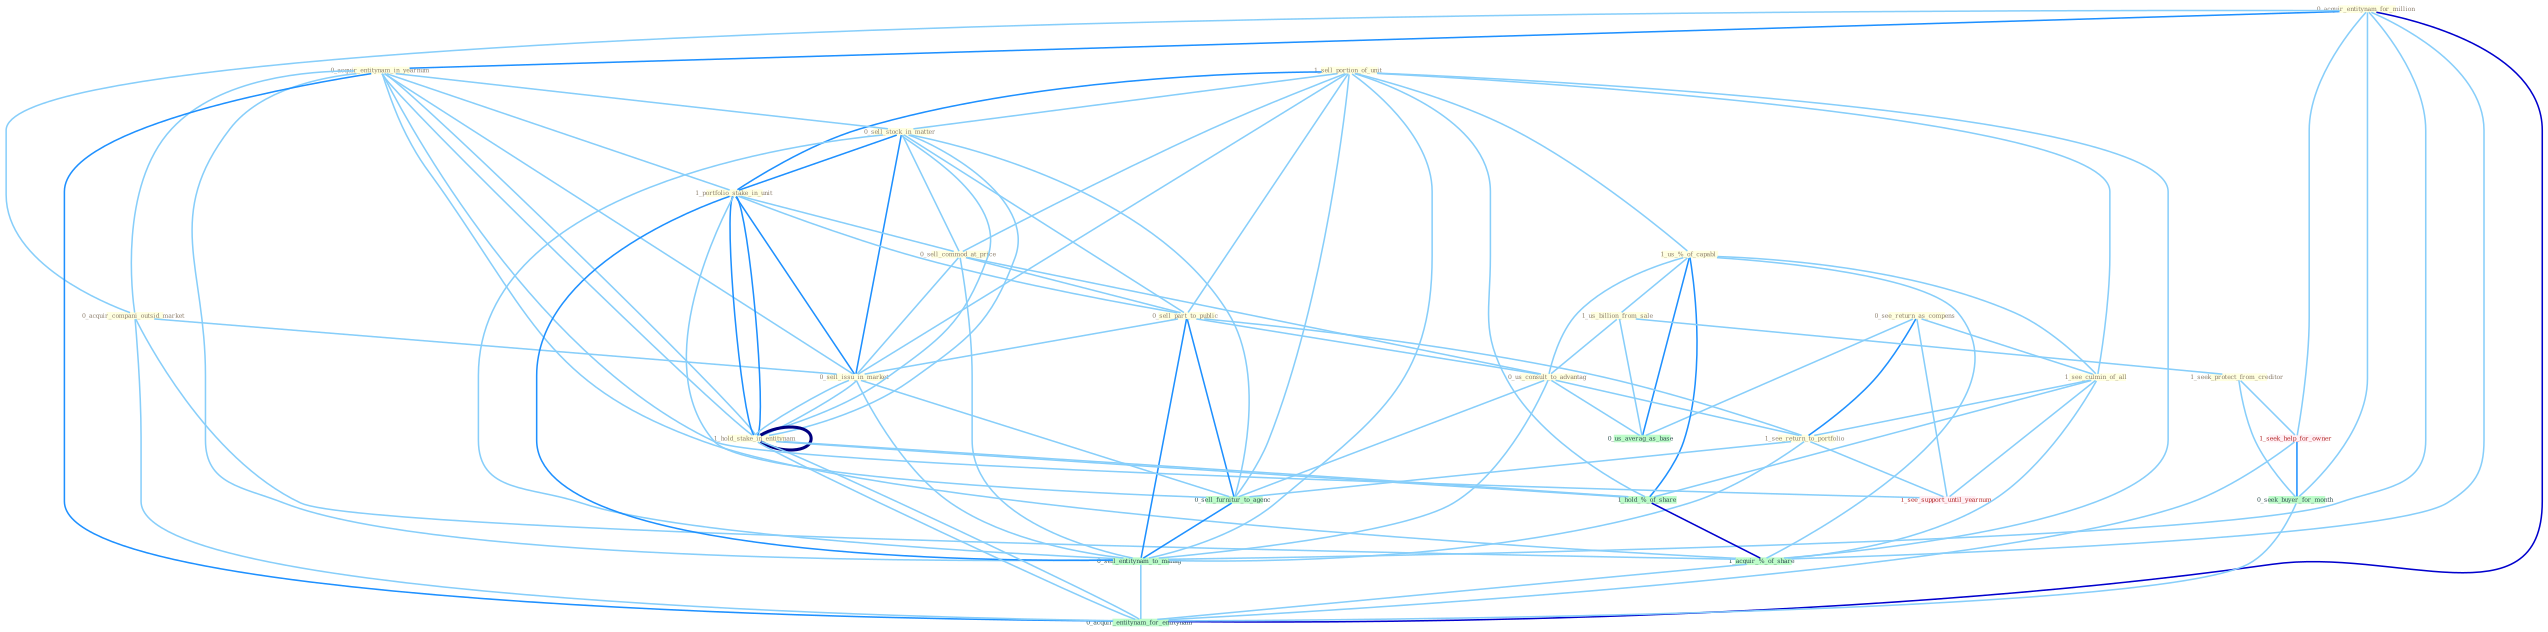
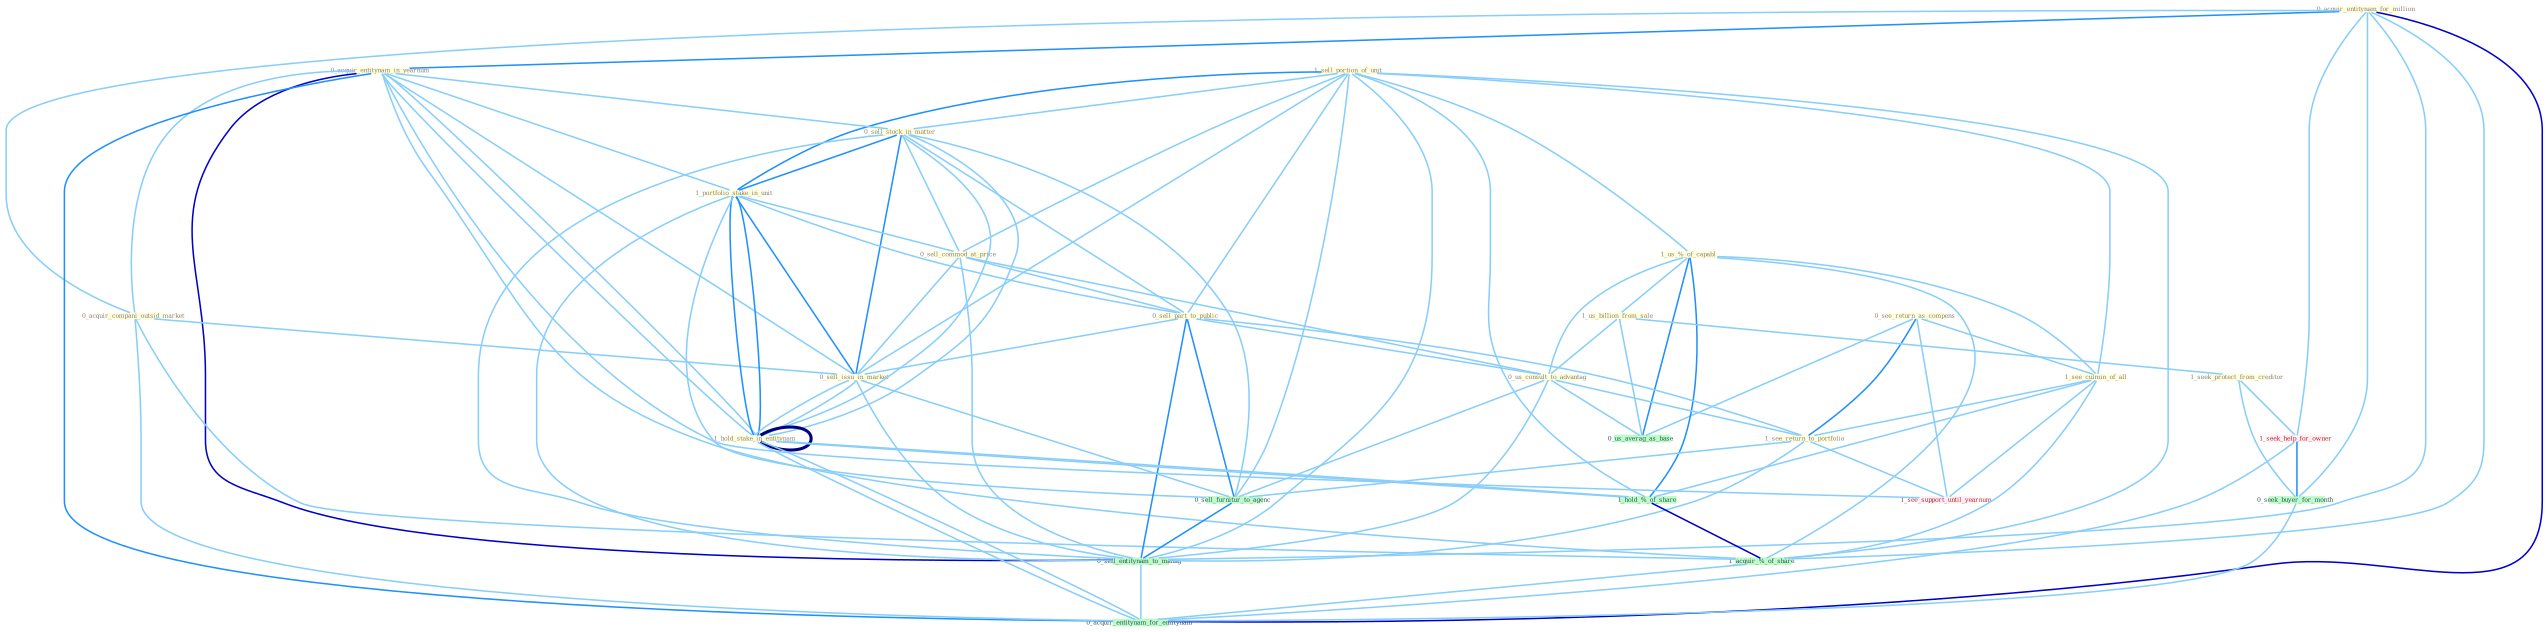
(573, 489) -> (573, 489)
(411, 531) -> (411, 531)
